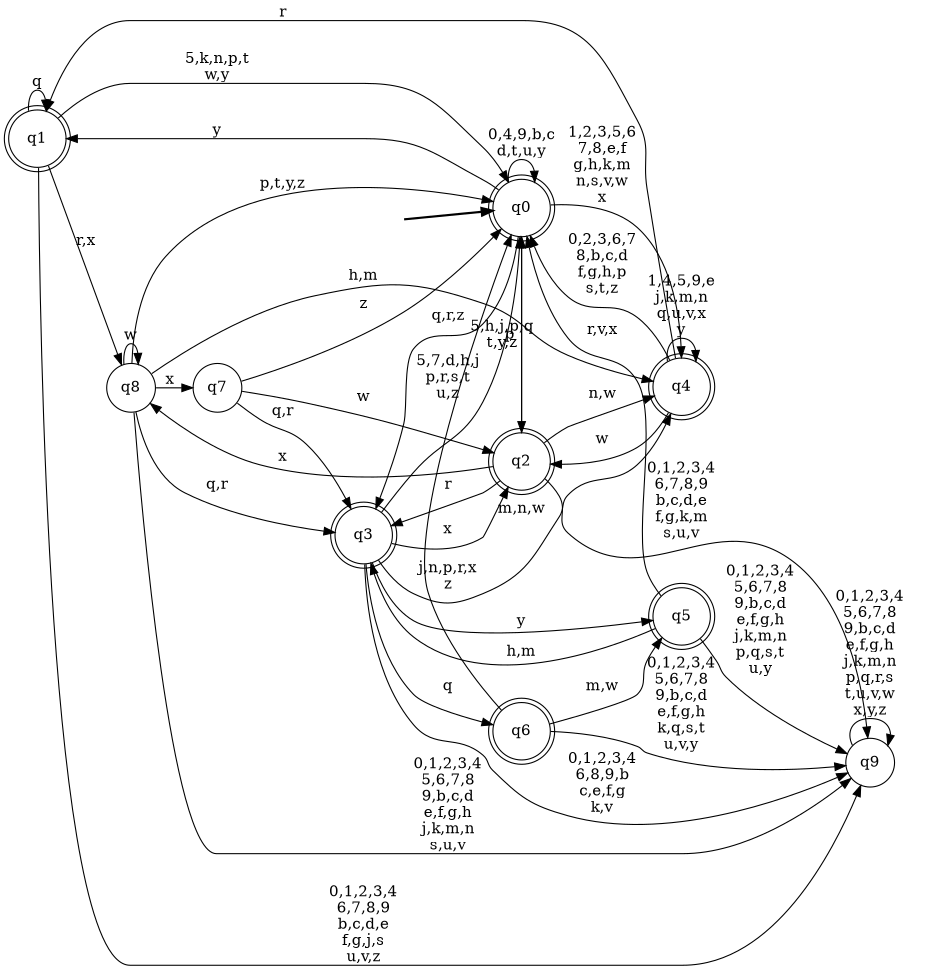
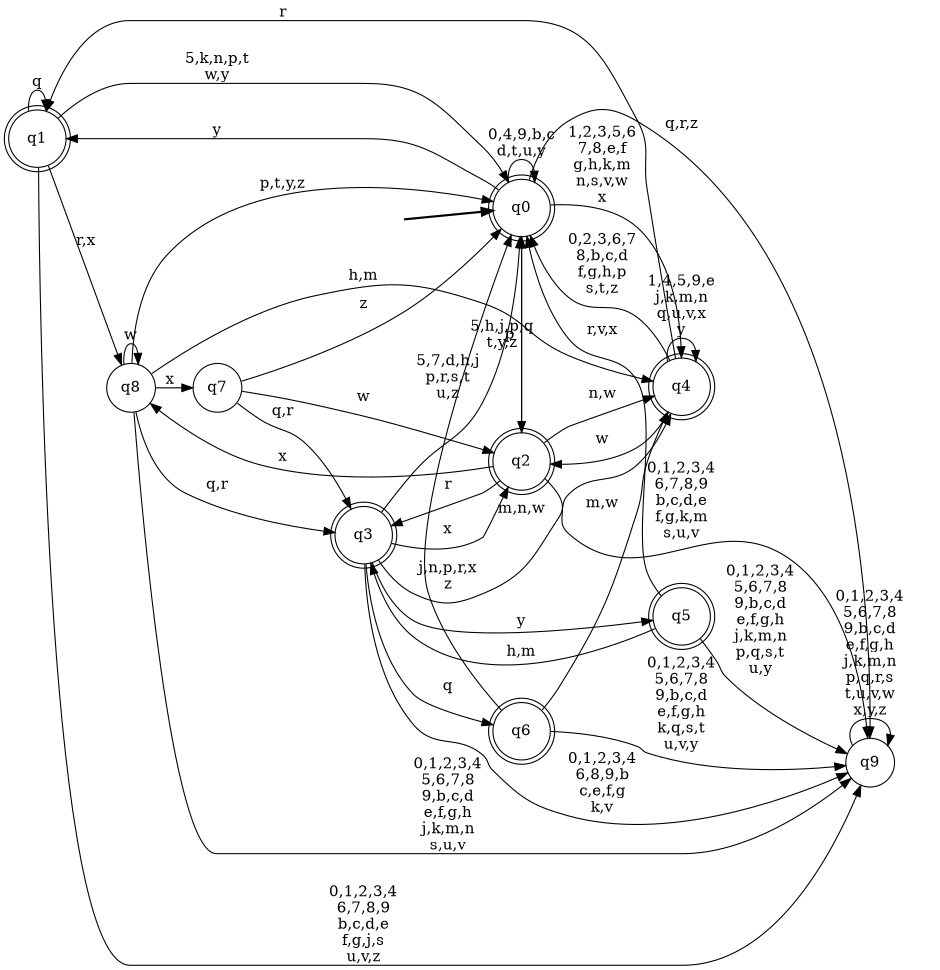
(420, 343) -> (800, 325)
(619, 703) -> (617, 572)
